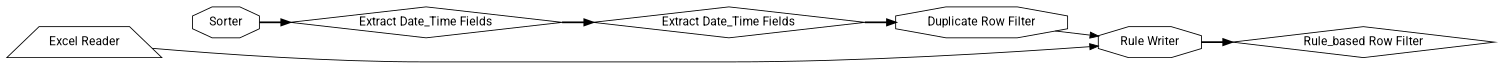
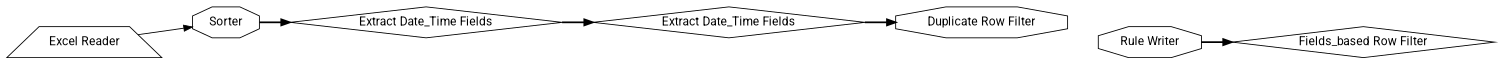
(1073, 33) -> none
(1363, 42) -> (1363, 42)
(621, 62) -> (161, 31)
